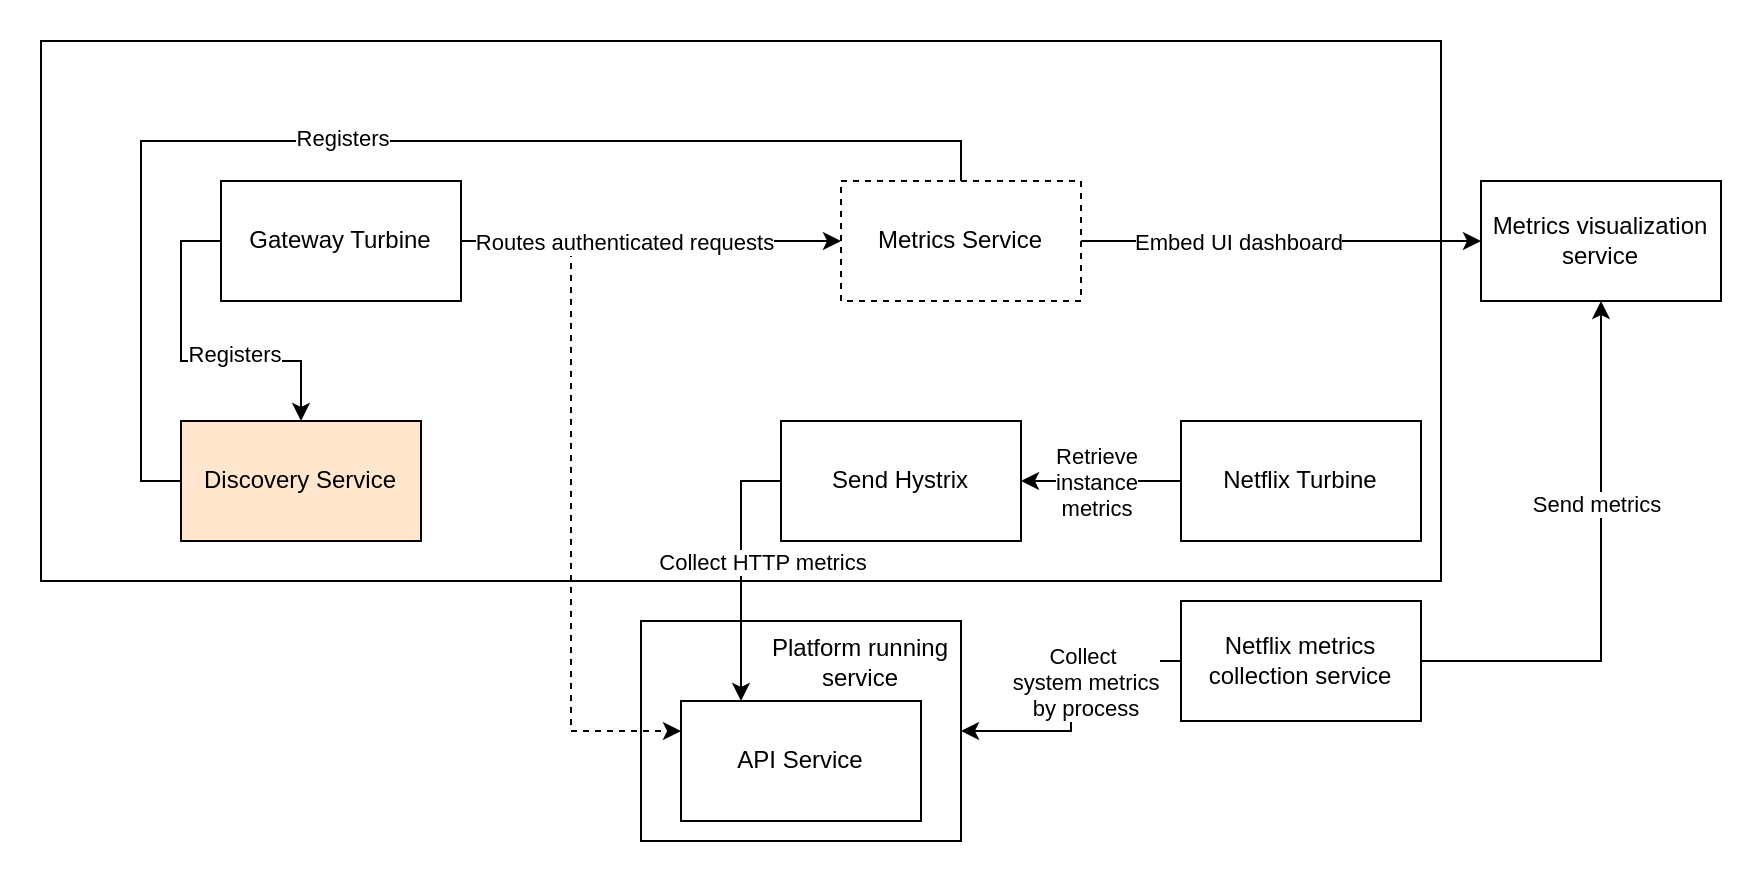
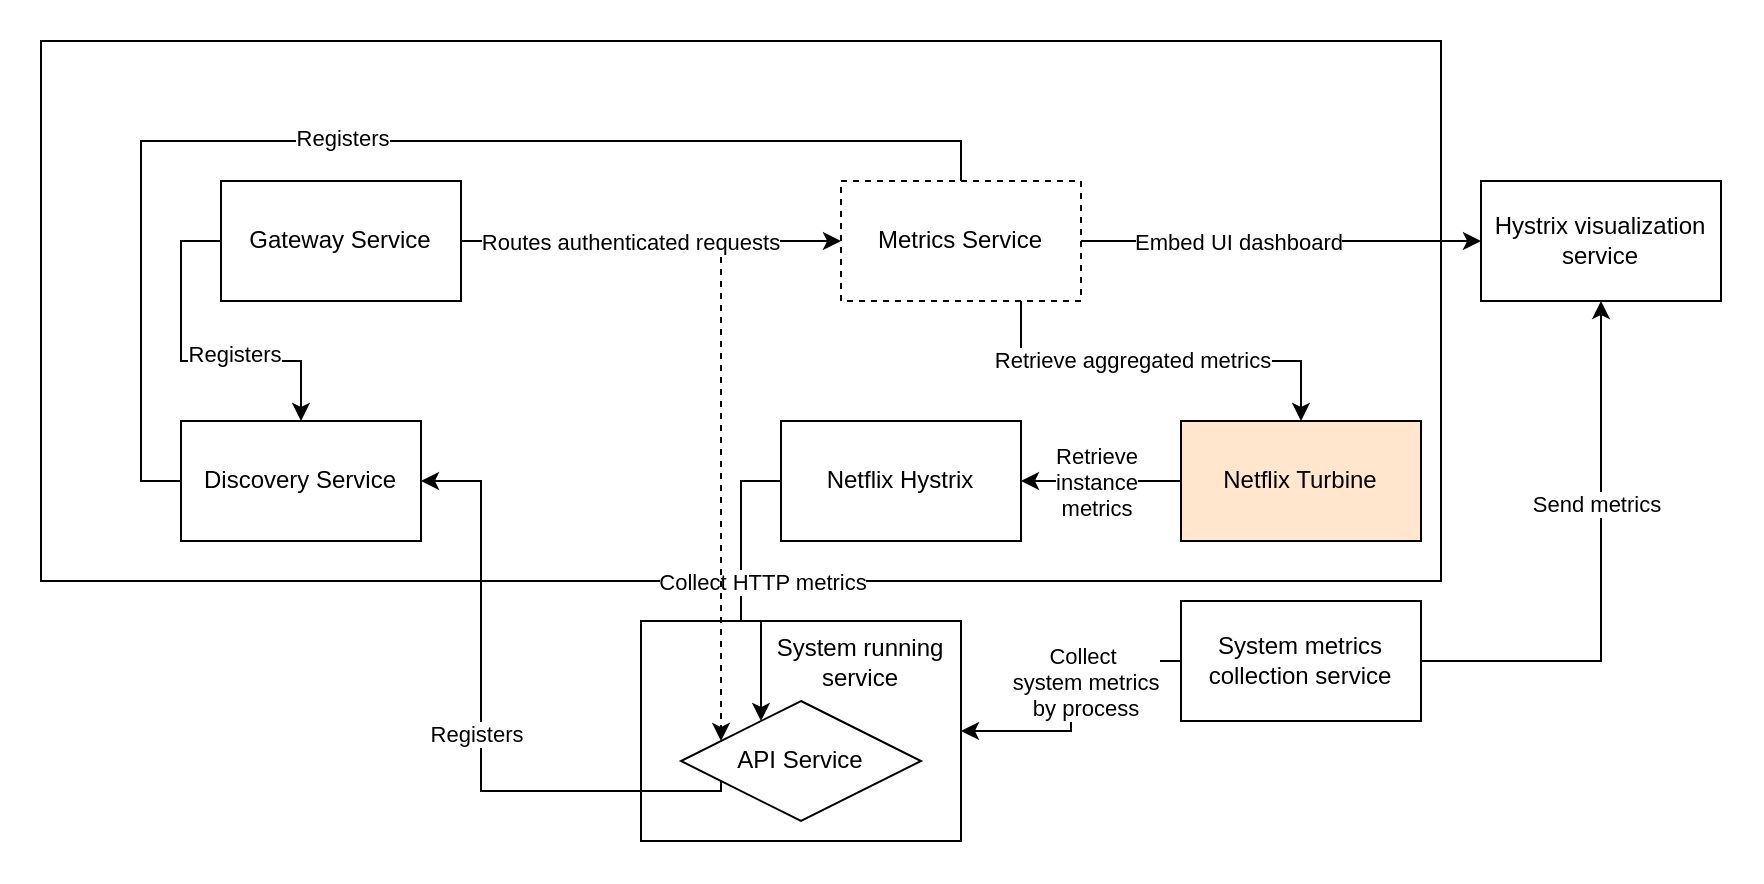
(341, 241) -> (341, 241)
(1601, 241) -> (1601, 241)
none -> (1154, 361)
(301, 481) -> (301, 481)
(901, 481) -> (901, 481)
(1301, 481) -> (1301, 481)
(1301, 661) -> (1301, 661)
(861, 663) -> (861, 663)
none -> (481, 738)
(801, 761) -> (801, 761)
